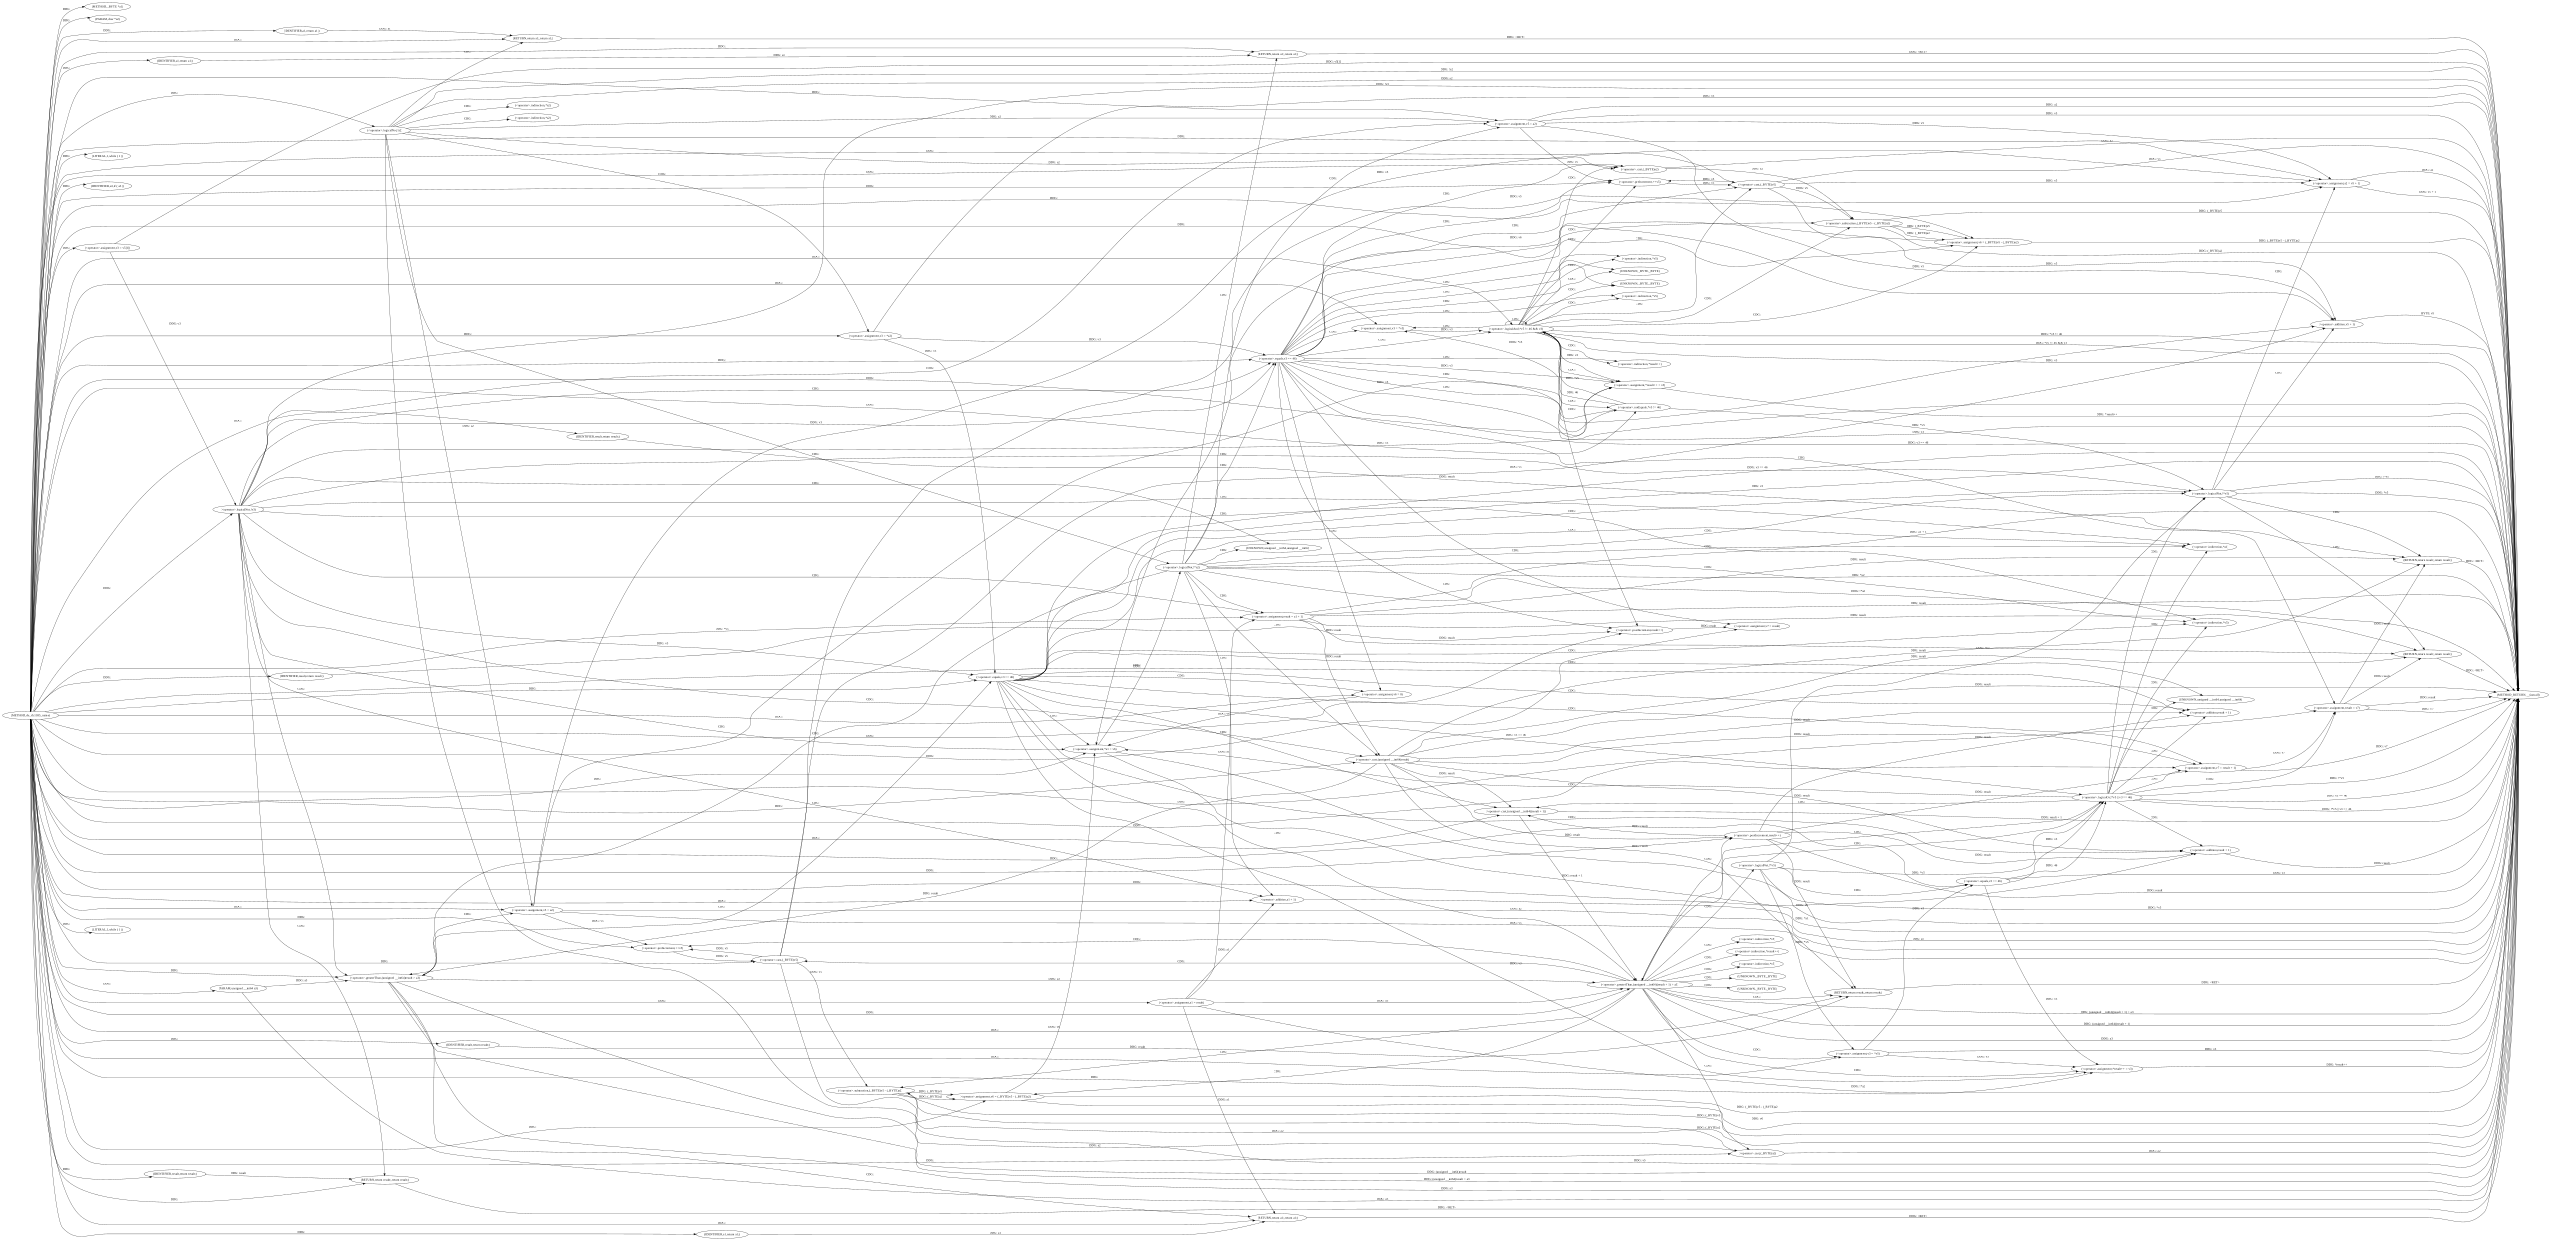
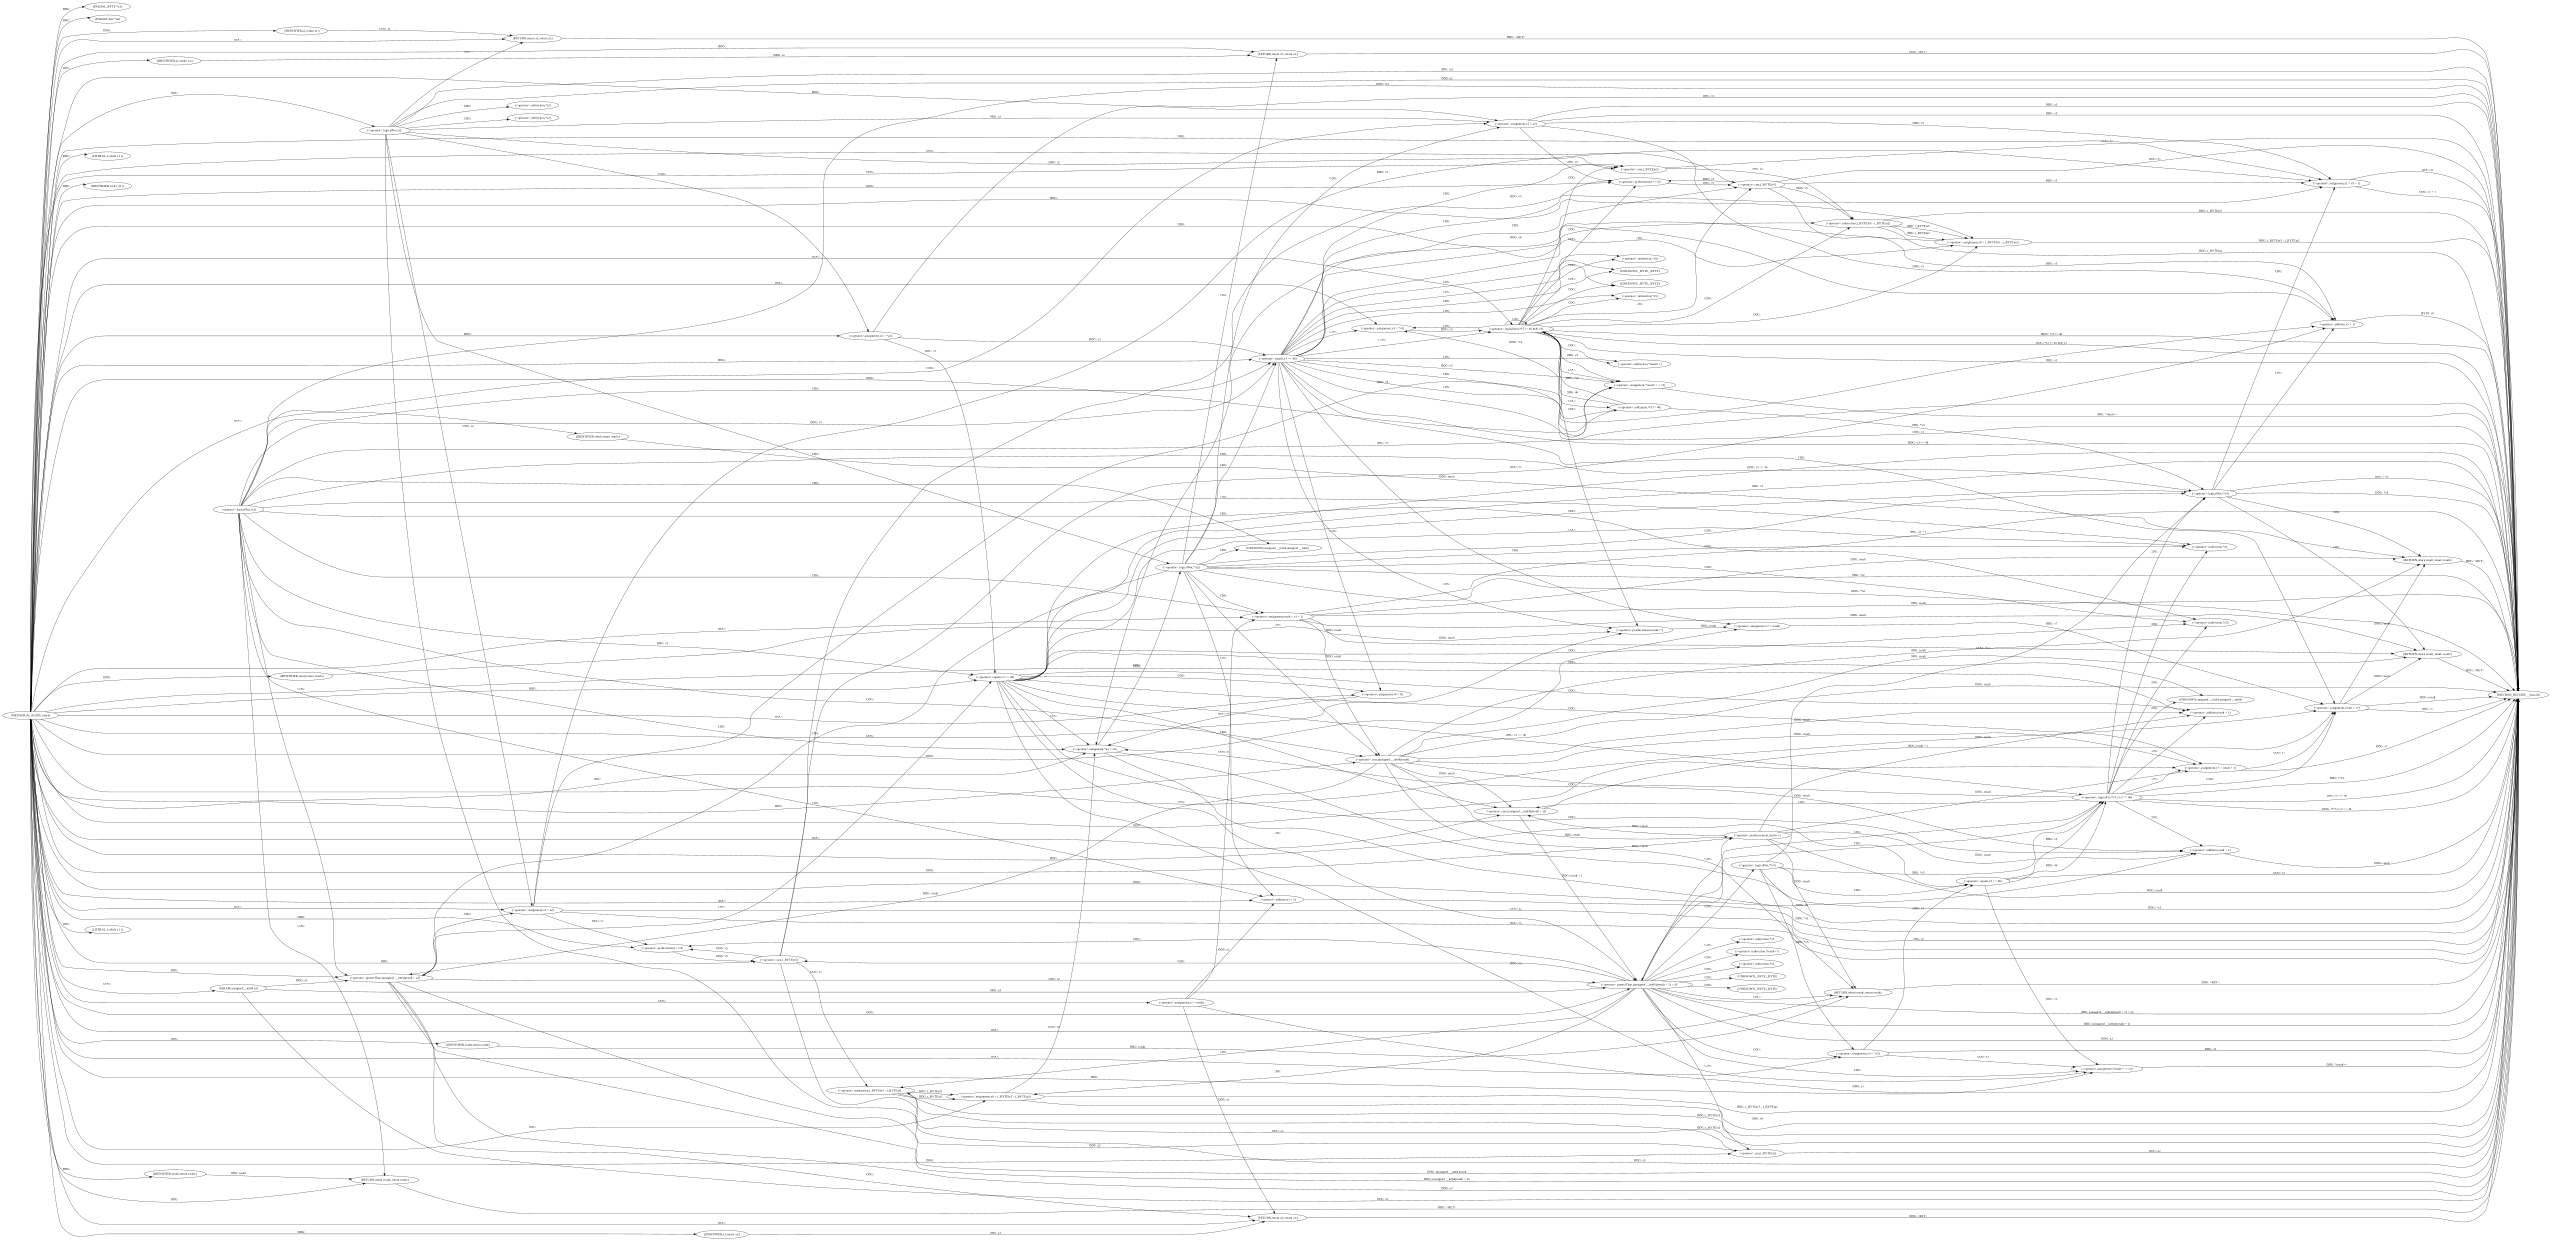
(108, 7) -> (108, 7)
(108, 248) -> none
(706, 402) -> none
(122, 604) -> none
(722, 629) -> (722, 629)
none -> (2060, 629)
(2050, 819) -> (1940, 748)
(1418, 1002) -> (934, 992)
(1858, 1086) -> (1858, 1086)
